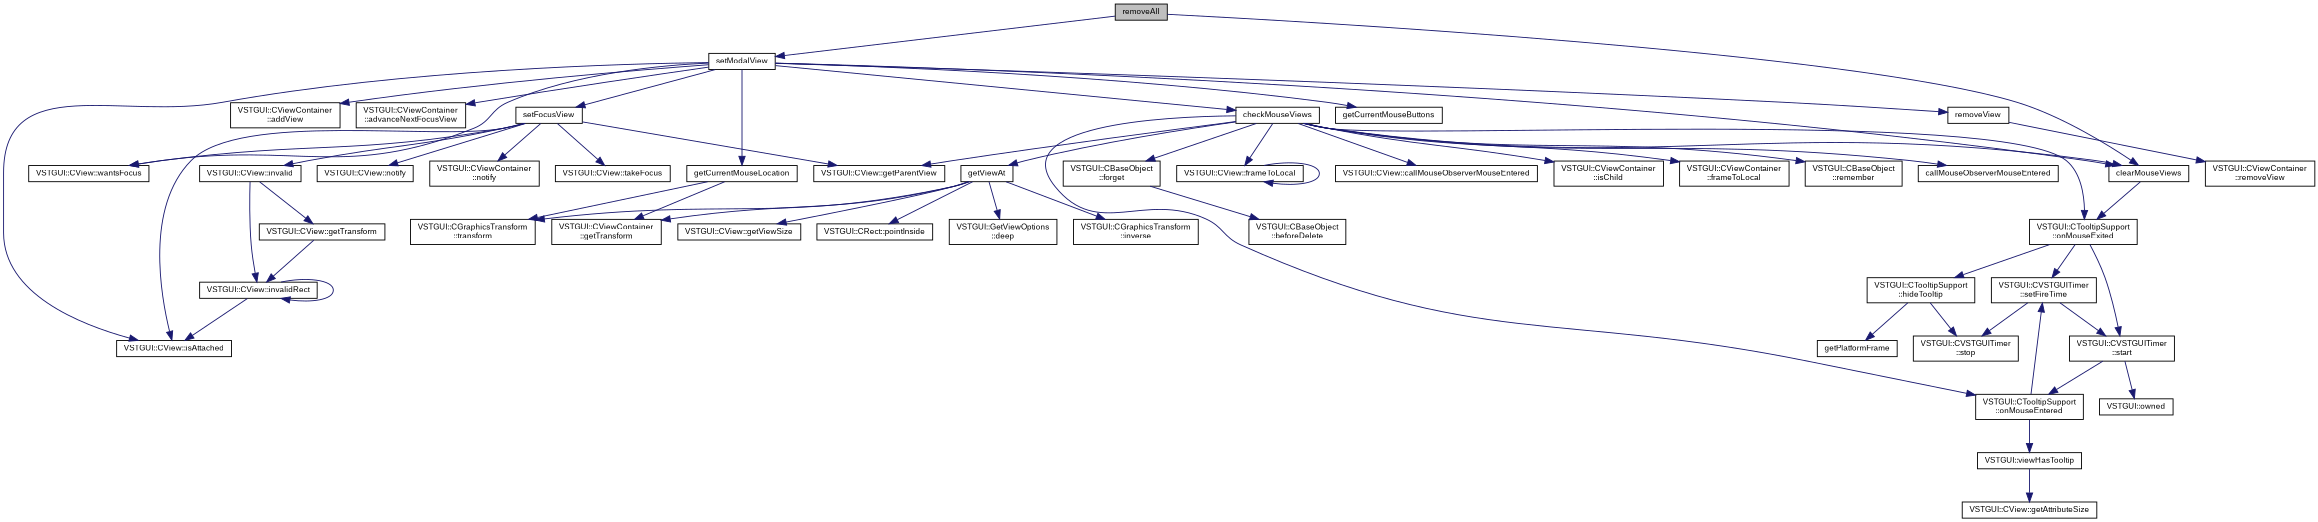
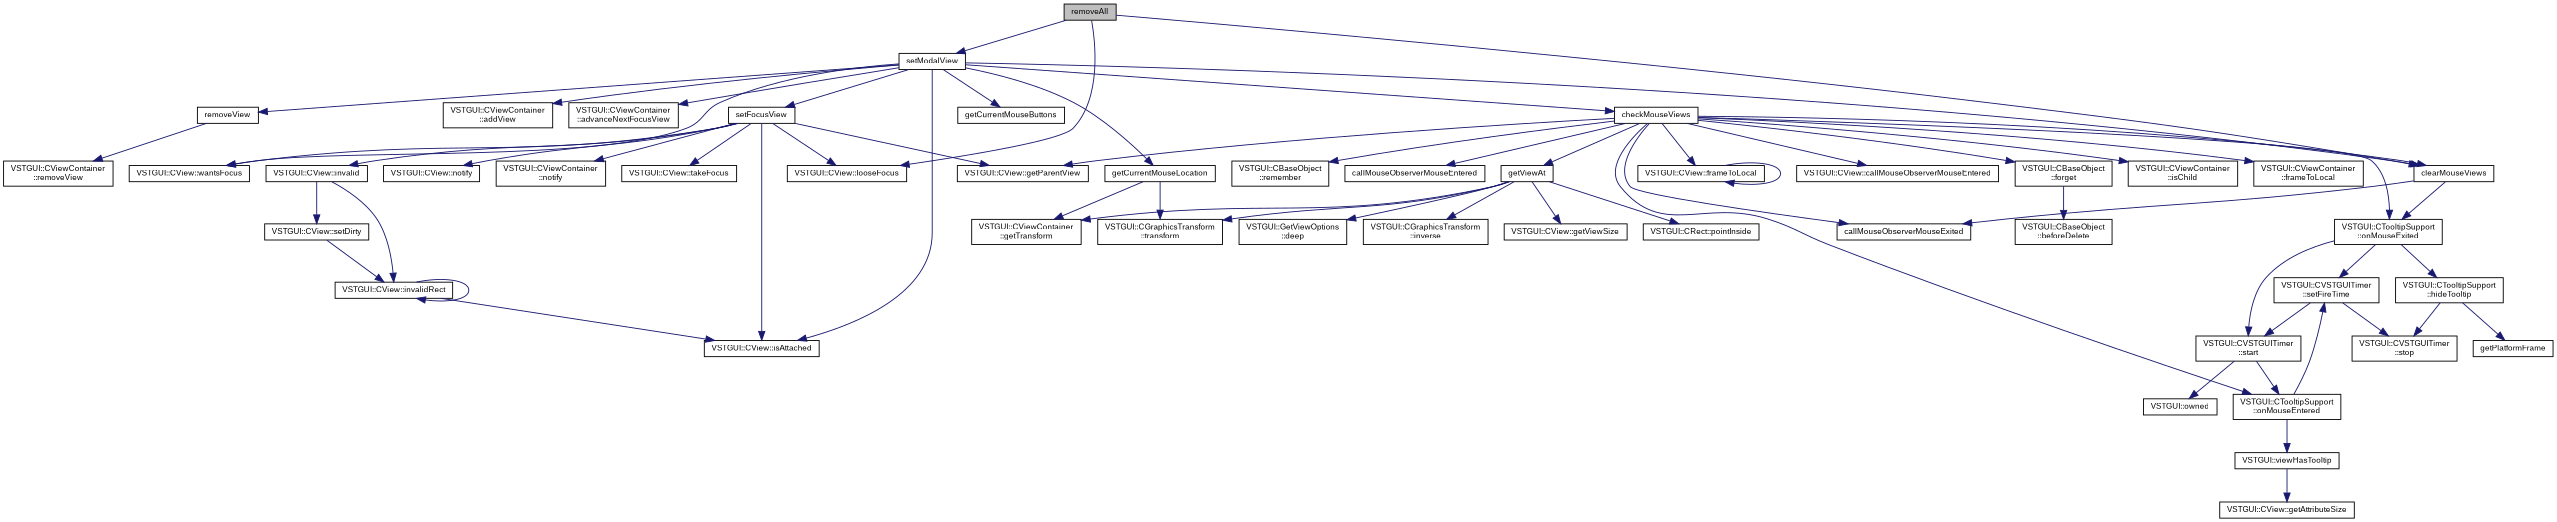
none -> (847, 174)
(322, 232) -> (317, 232)
none -> (1904, 232)
